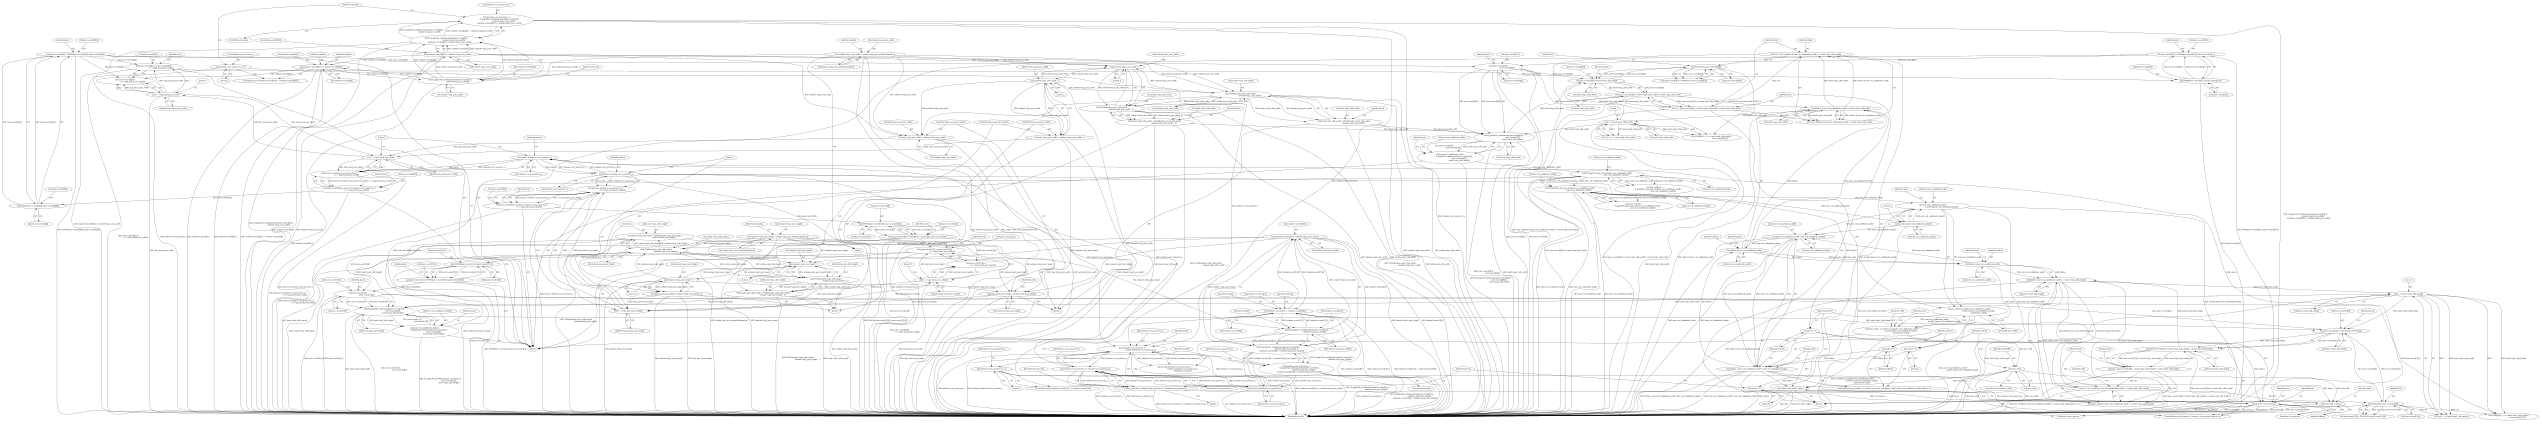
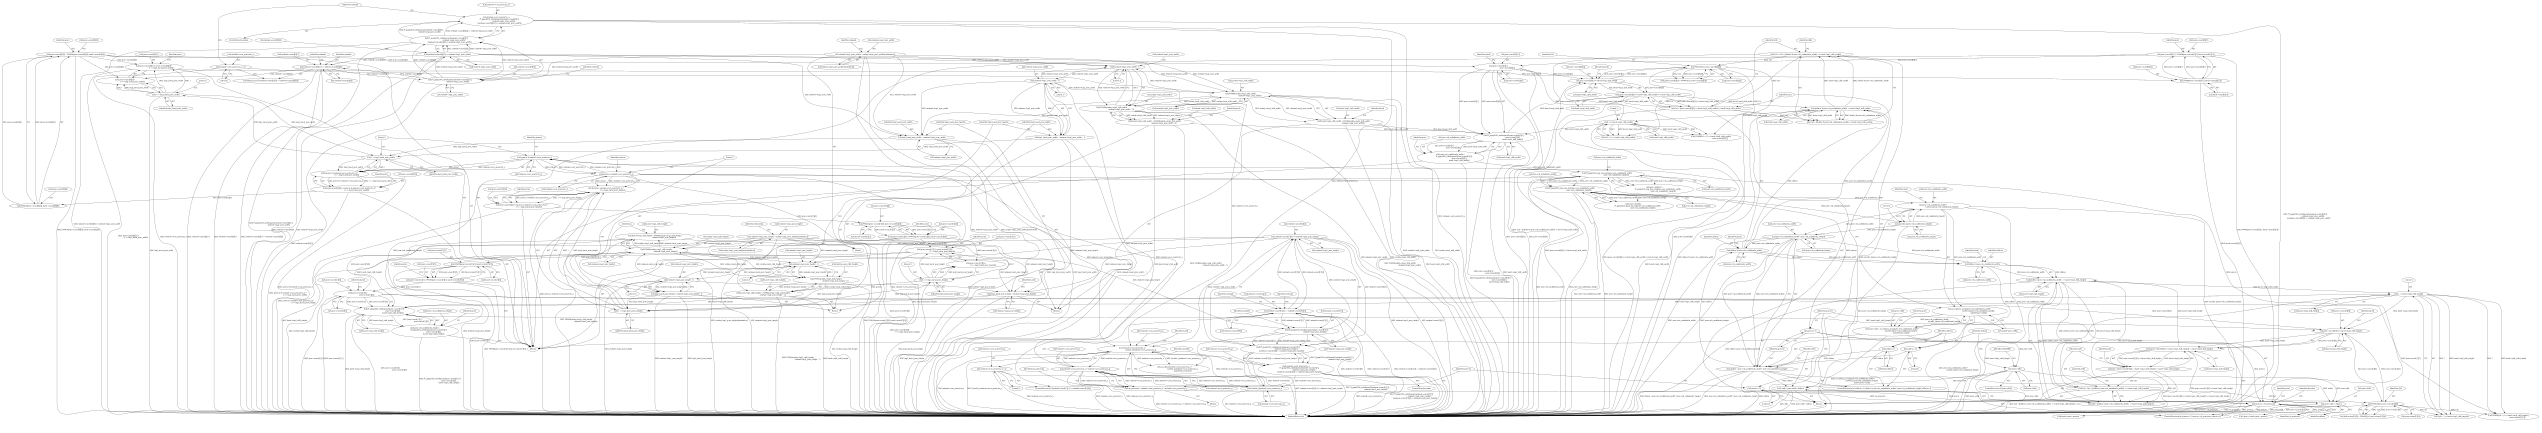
none -> (1694, 96)
(38, 224) -> none
none -> (1644, 340)
(1532, 376) -> (1131, 412)
(2307, 389) -> (2307, 389)
none -> (2253, 417)
